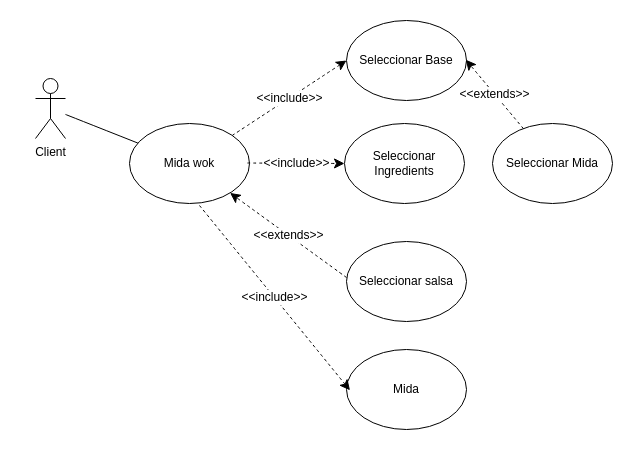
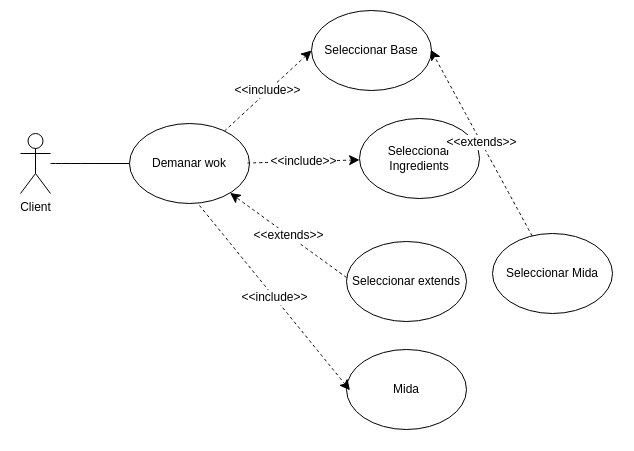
(407, 61) -> (372, 51)
(51, 109) -> (36, 164)
(190, 164) -> (190, 164)
(405, 164) -> (420, 159)
(553, 164) -> (553, 274)
(407, 282) -> (407, 282)
